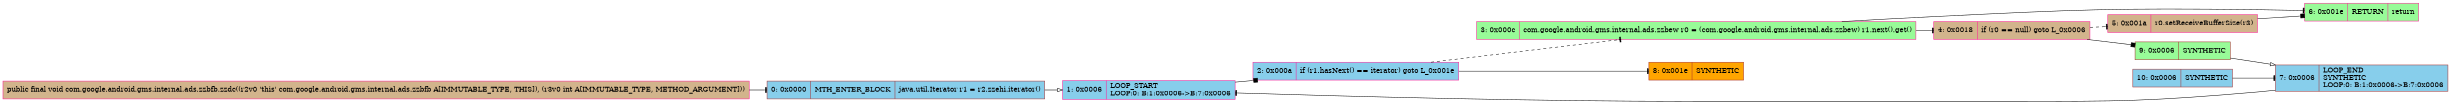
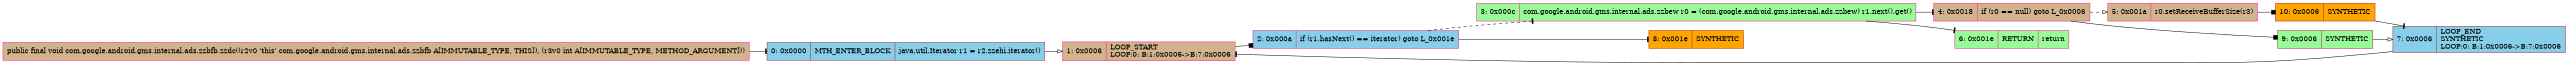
(2279, 17) -> (2264, 12)
(2098, 27) -> (2096, 12)
(2183, 78) -> (2325, 12)
(1149, 90) -> (1149, 51)
